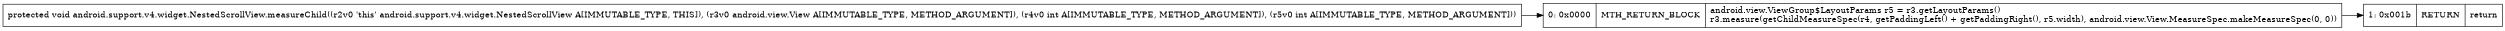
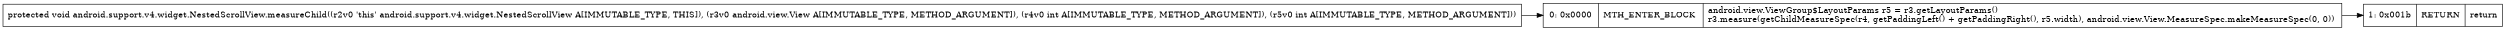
(1651, 15) -> (1650, 15)
